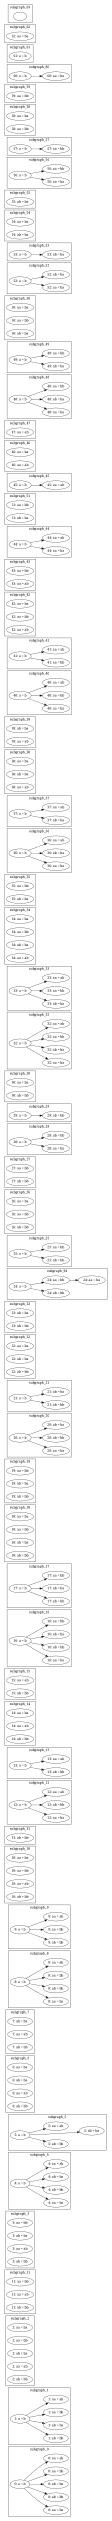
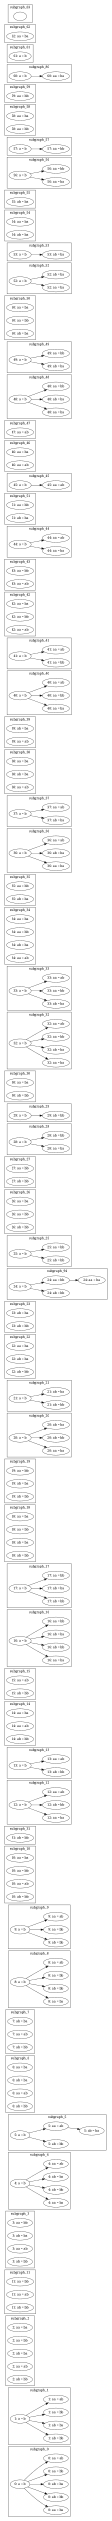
(54, 2134) -> (73, 2128)
